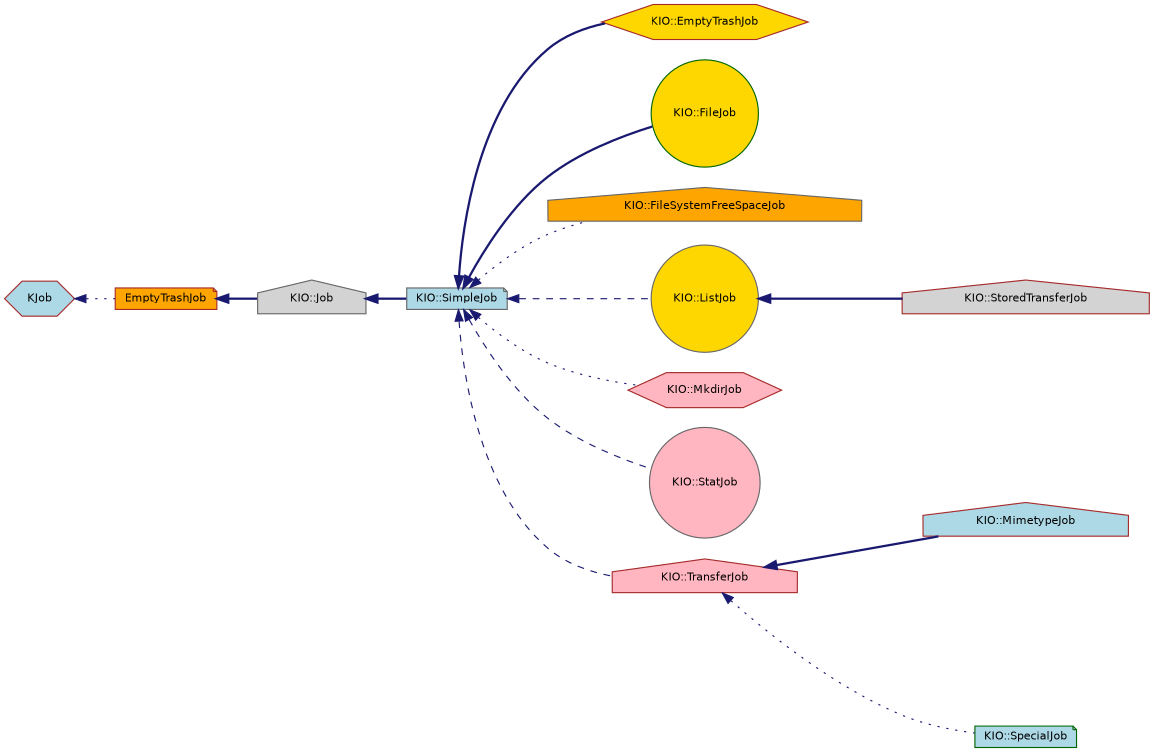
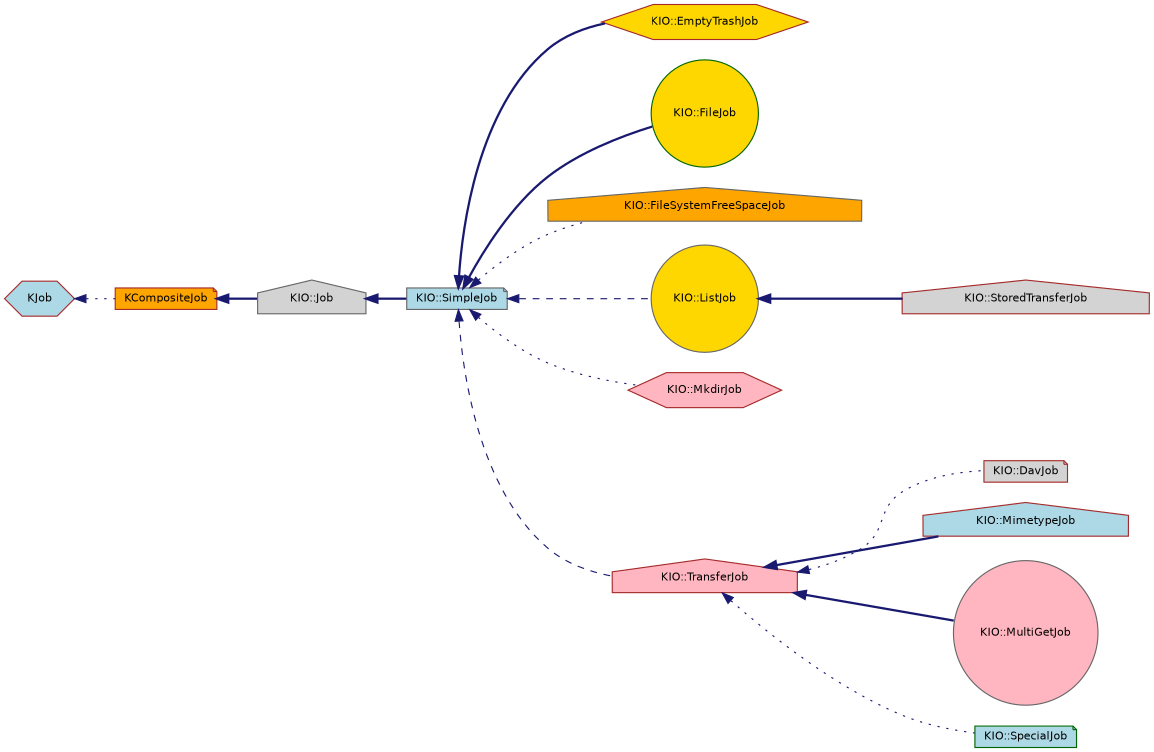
(166, 299) -> (166, 299)
none -> (1026, 471)
(705, 483) -> none
none -> (1026, 633)
